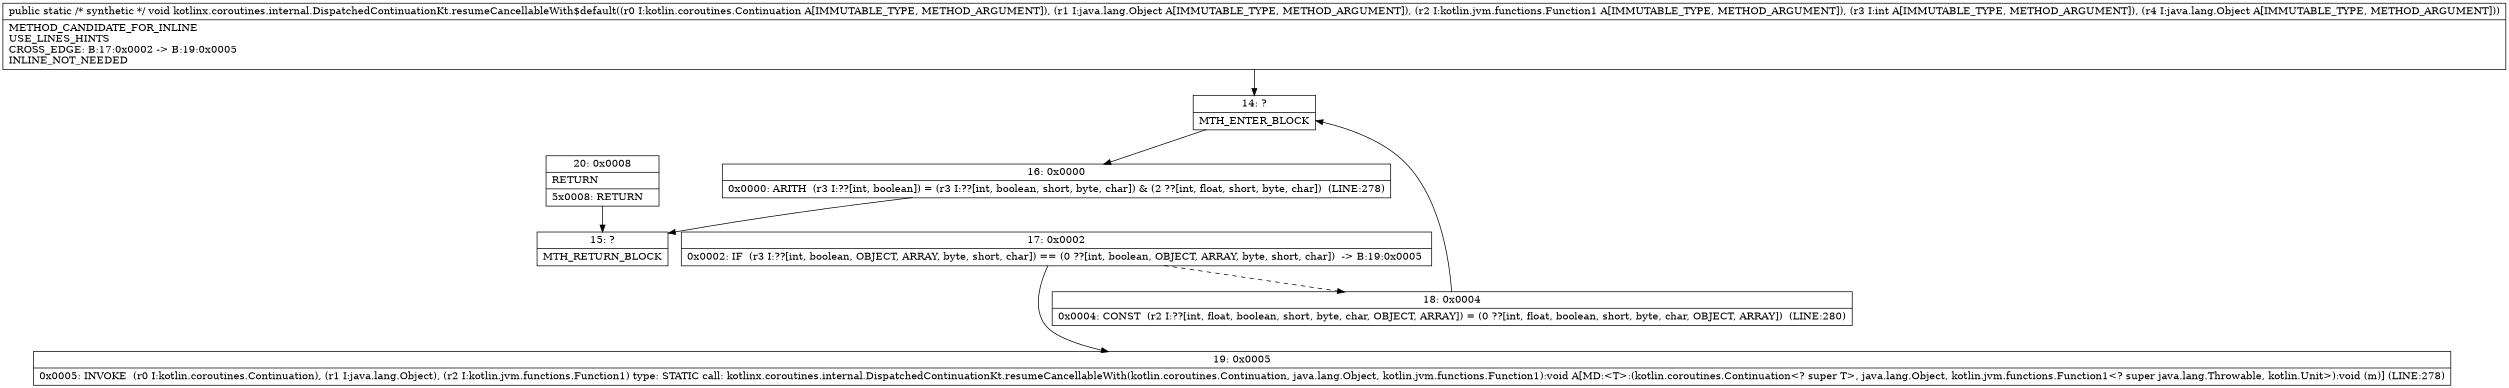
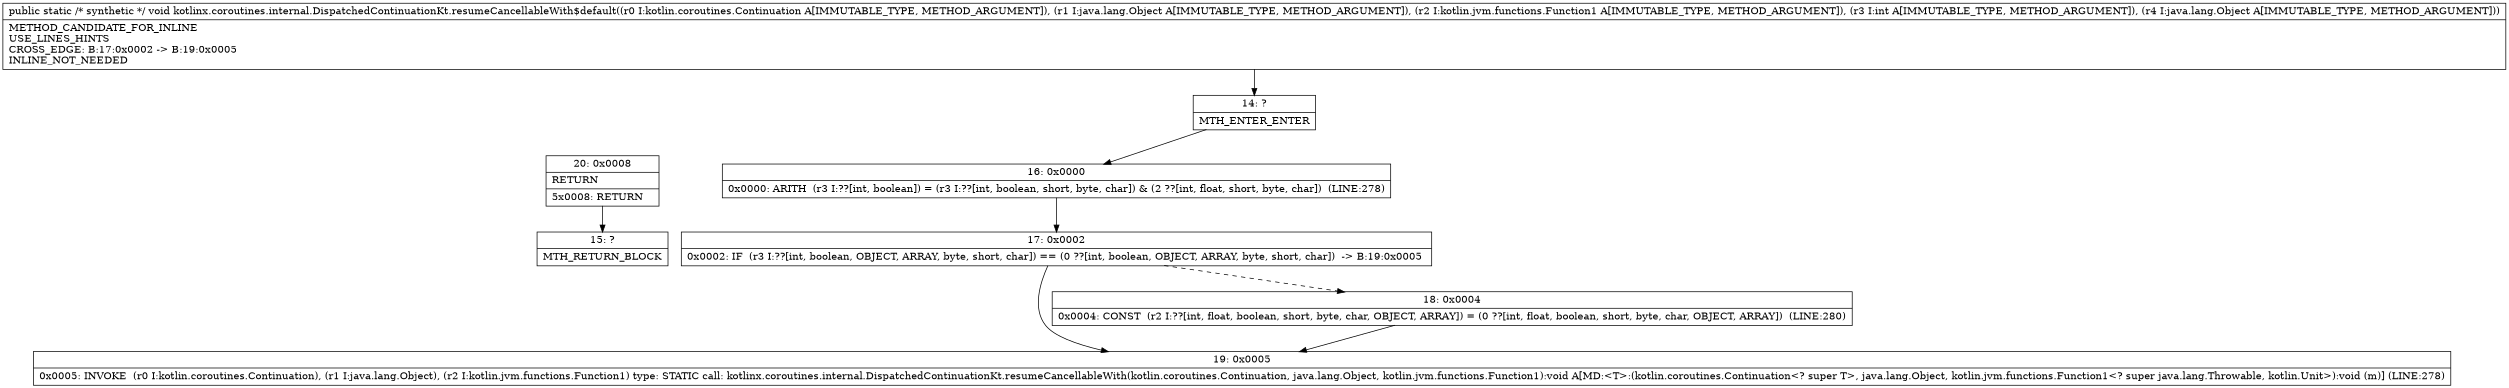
(1254, 121) -> (1254, 121)
(1420, 181) -> (1351, 338)
(794, 213) -> (1057, 211)
